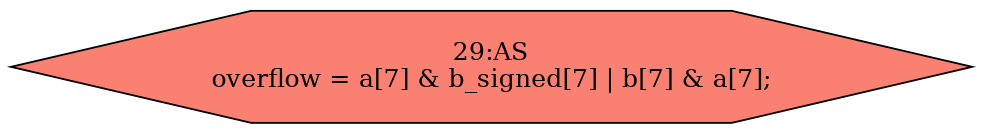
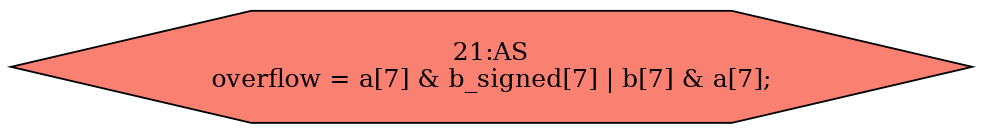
(491, 67) -> (491, 67)
